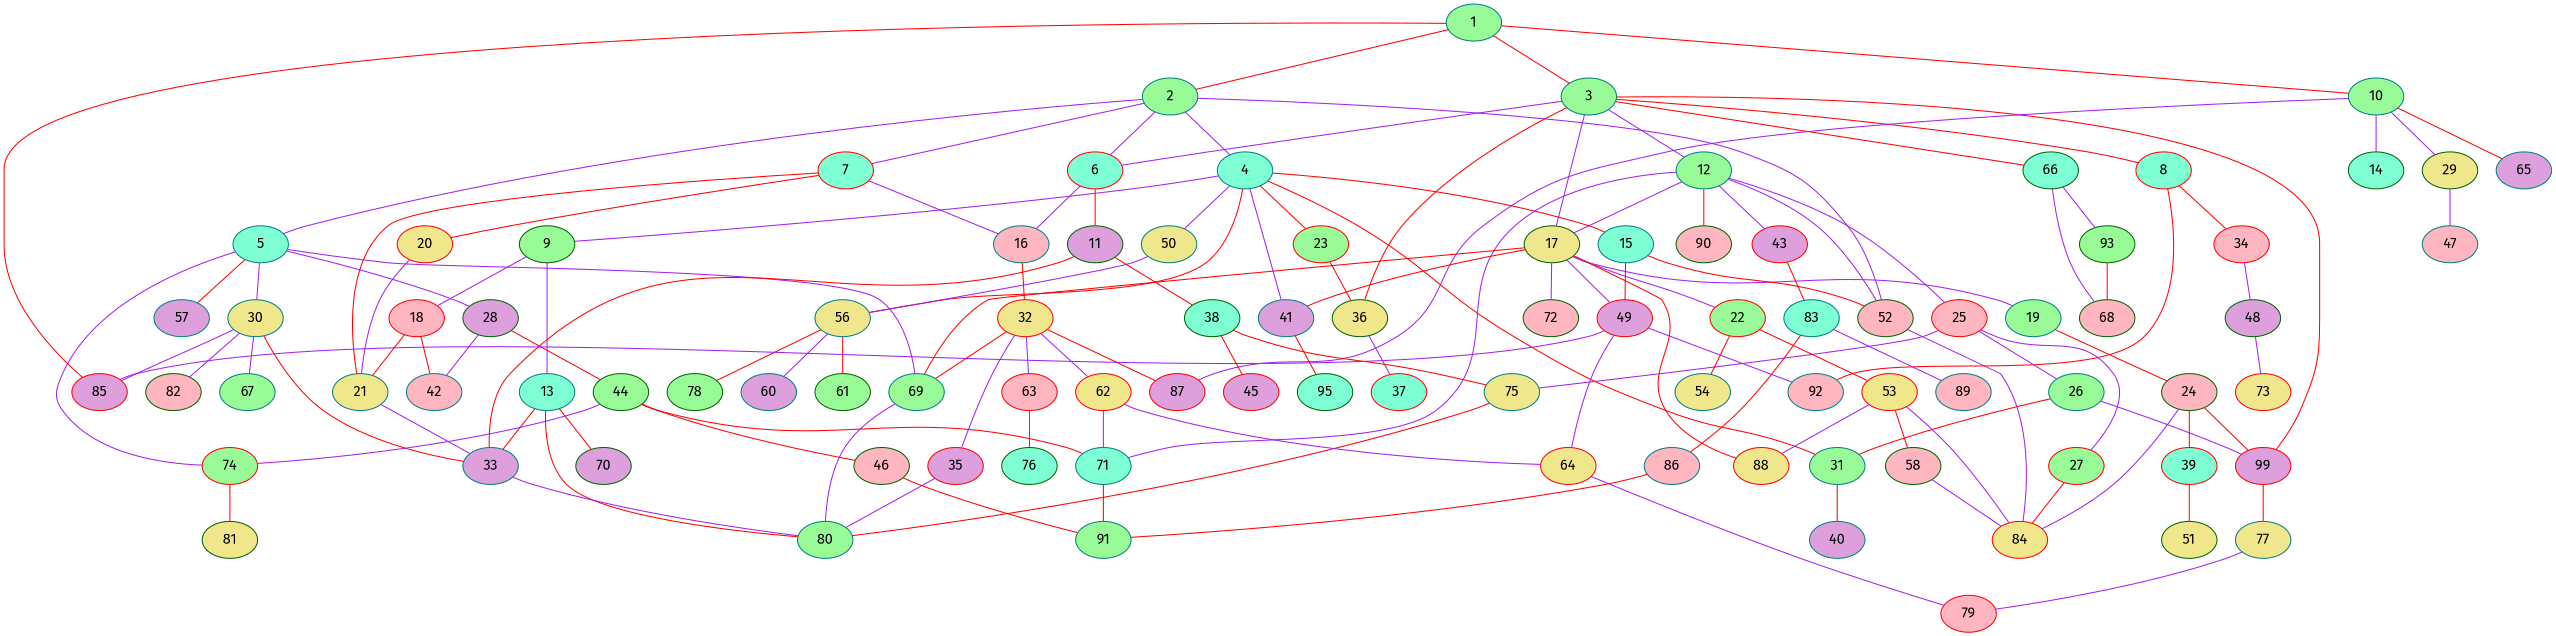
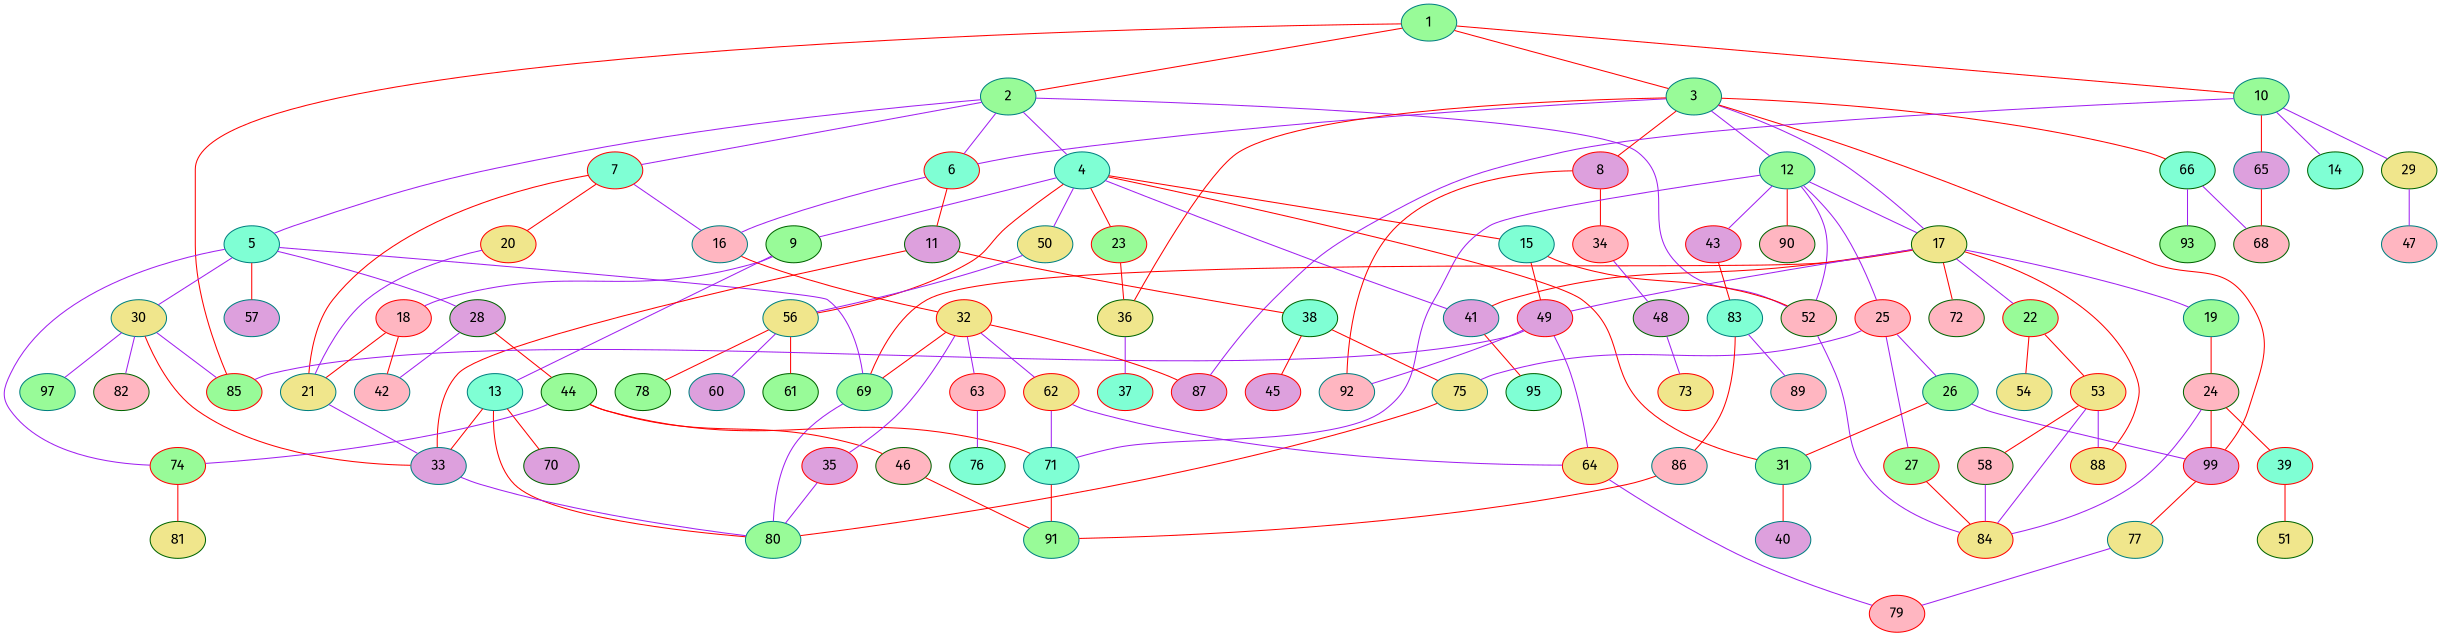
(2164, 170) -> (1600, 170)
(1551, 281) -> (1948, 281)
(2107, 281) -> (2261, 207)
(100, 392) -> (234, 392)
(247, 392) -> (47, 392)
